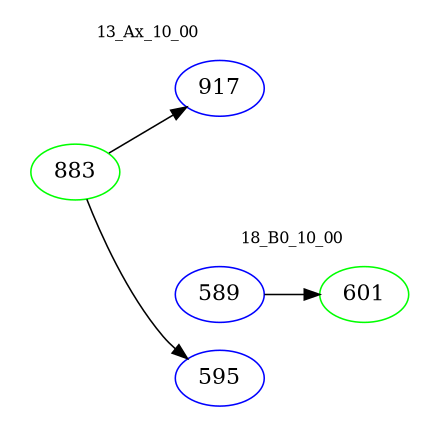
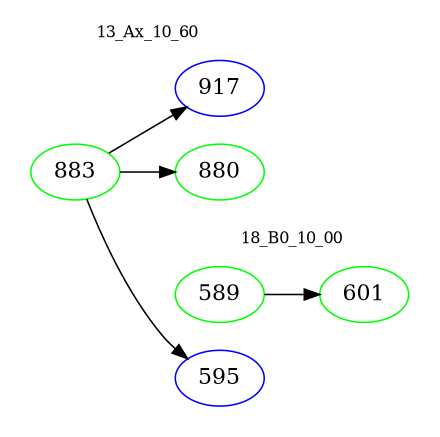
(148, 33) -> (148, 33)
none -> (220, 172)
(220, 294) -> (220, 294)
